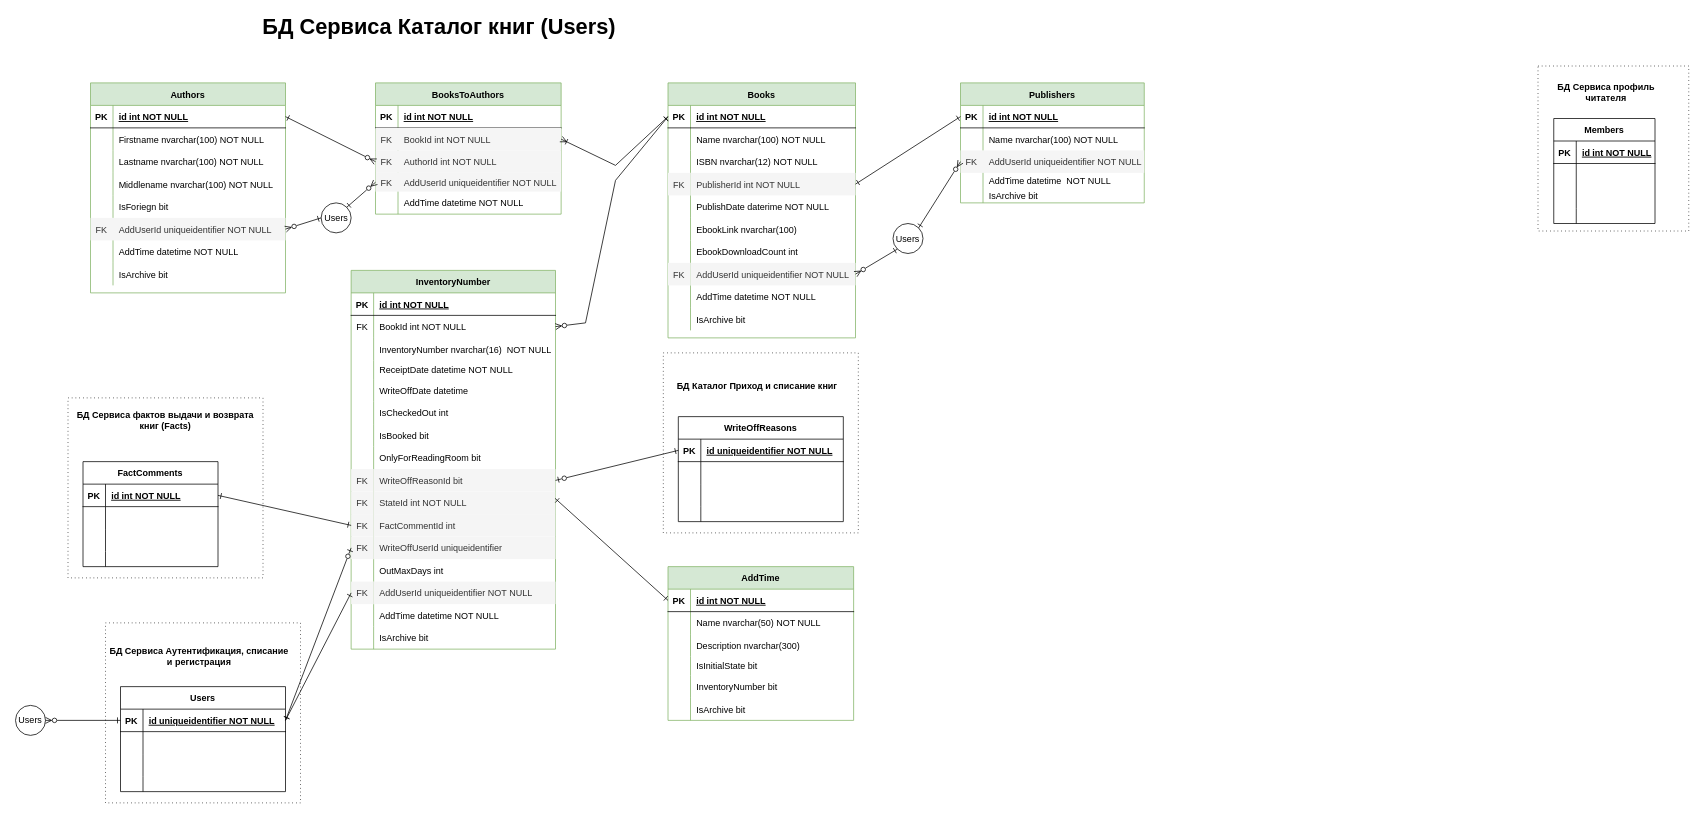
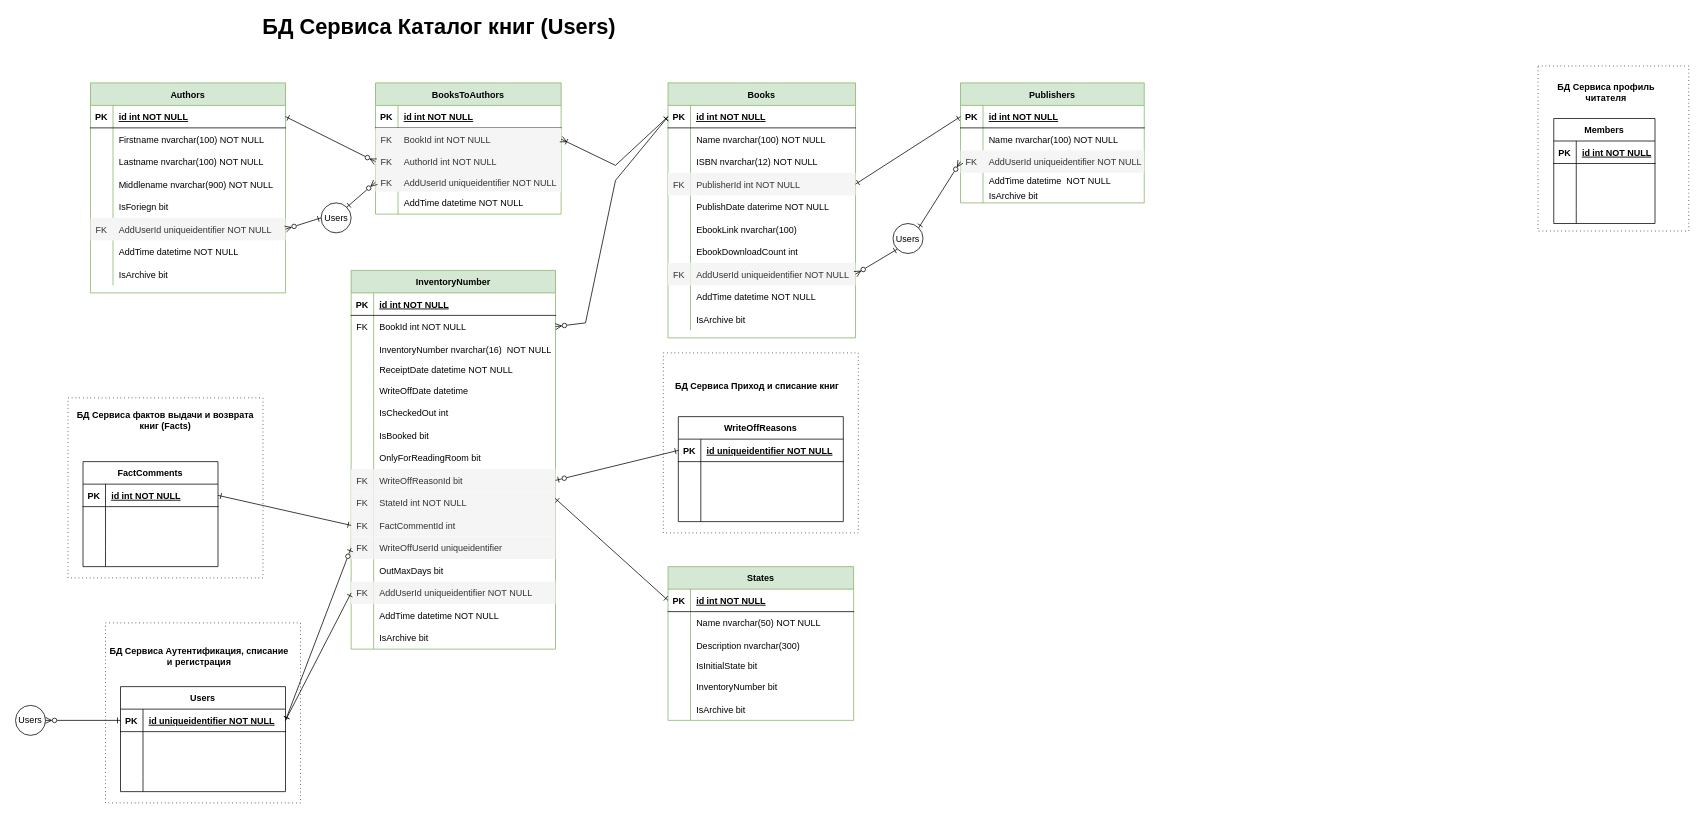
(196, 185) -> (196, 185)
(757, 387) -> (757, 387)
(412, 571) -> (412, 571)
(760, 578) -> (760, 578)
